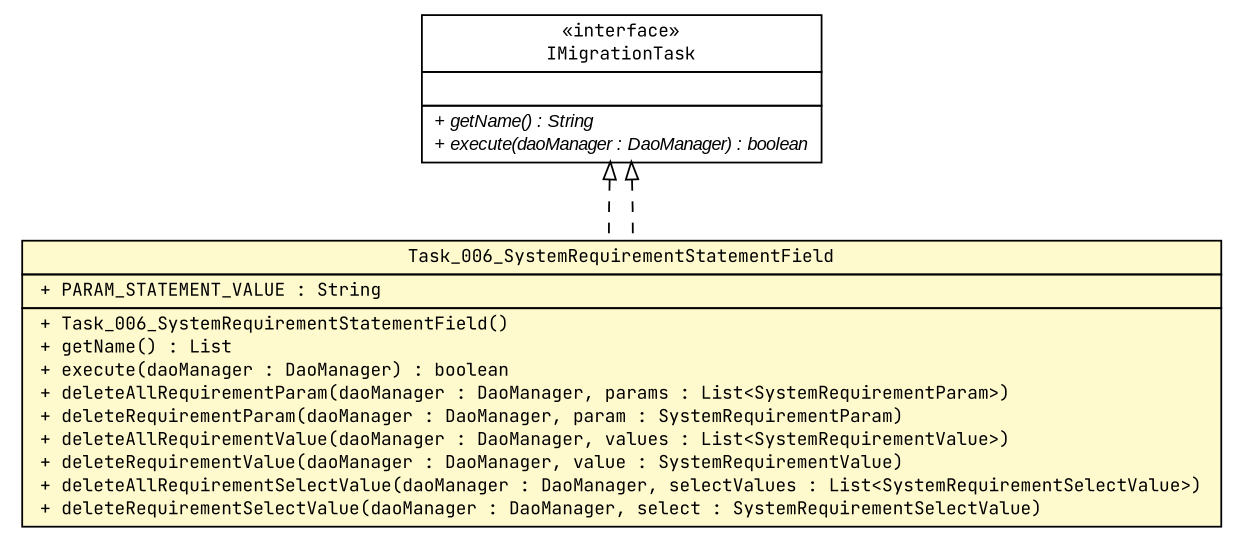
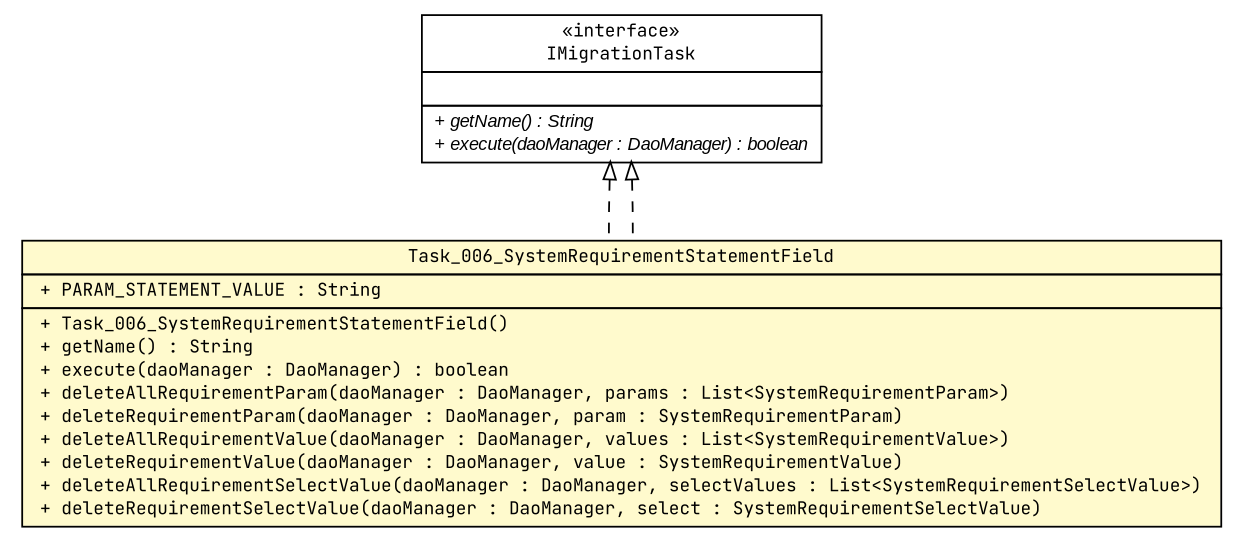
(137, 347) -> (147, 347)
